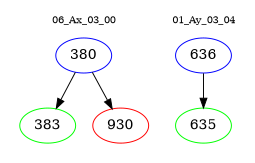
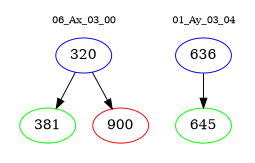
(84, 55) -> (84, 55)
(48, 126) -> (48, 126)
(121, 126) -> (121, 126)
(203, 126) -> (203, 126)
